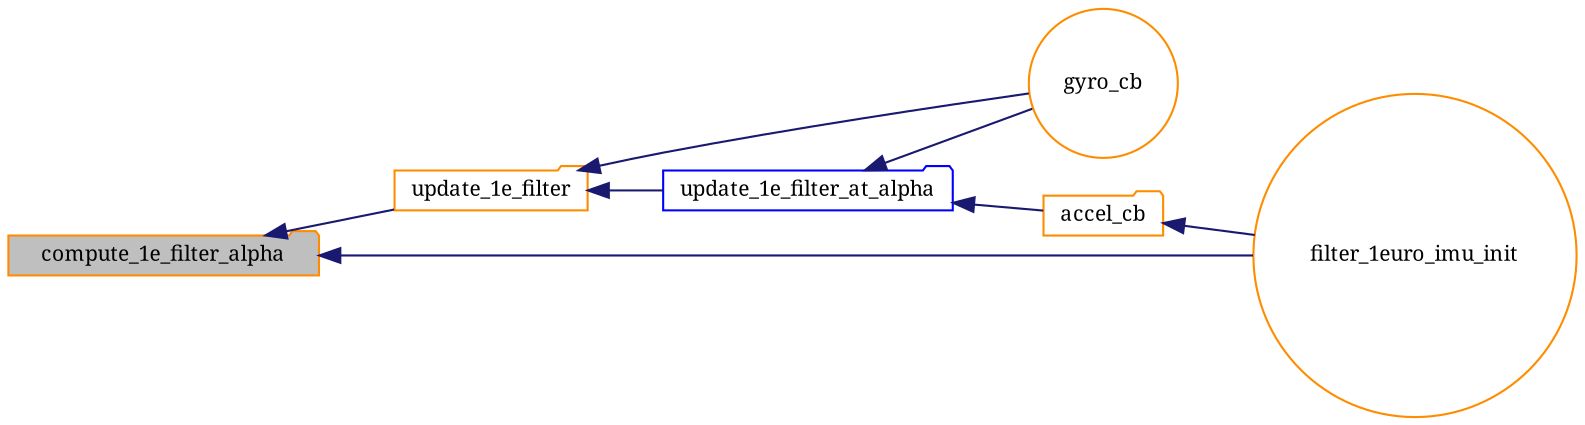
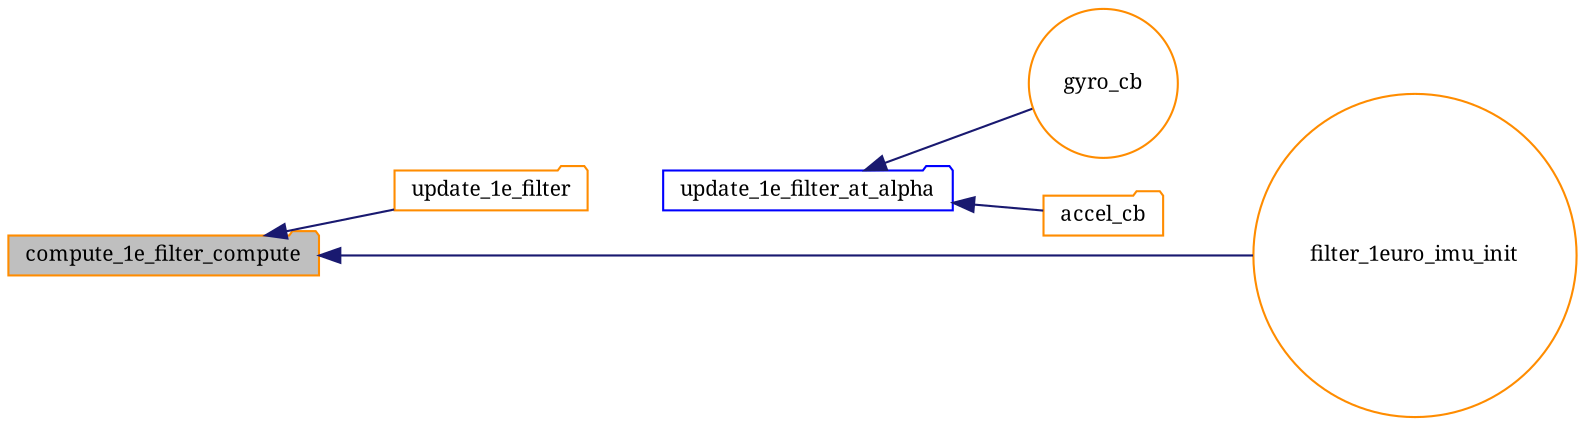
(814, 126) -> none
(636, 190) -> none
(1220, 230) -> none
(164, 255) -> (164, 255)
